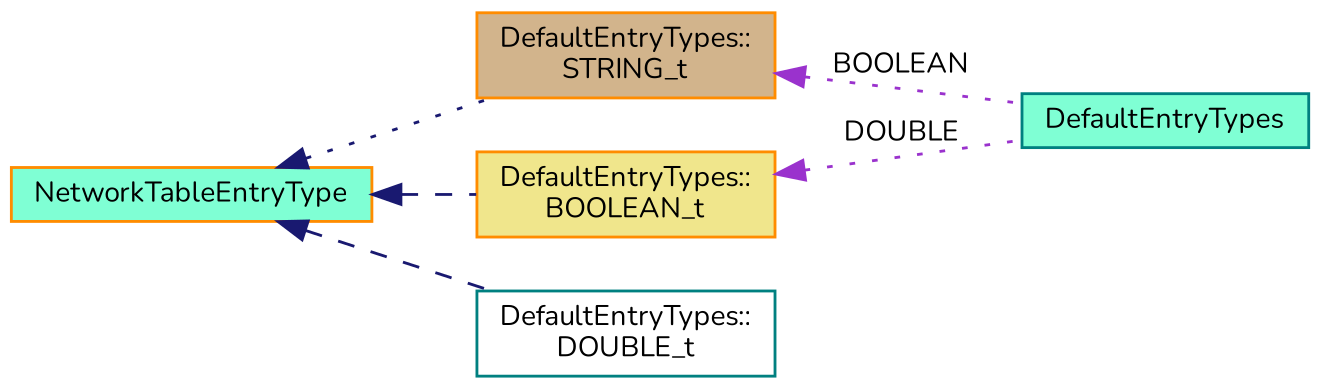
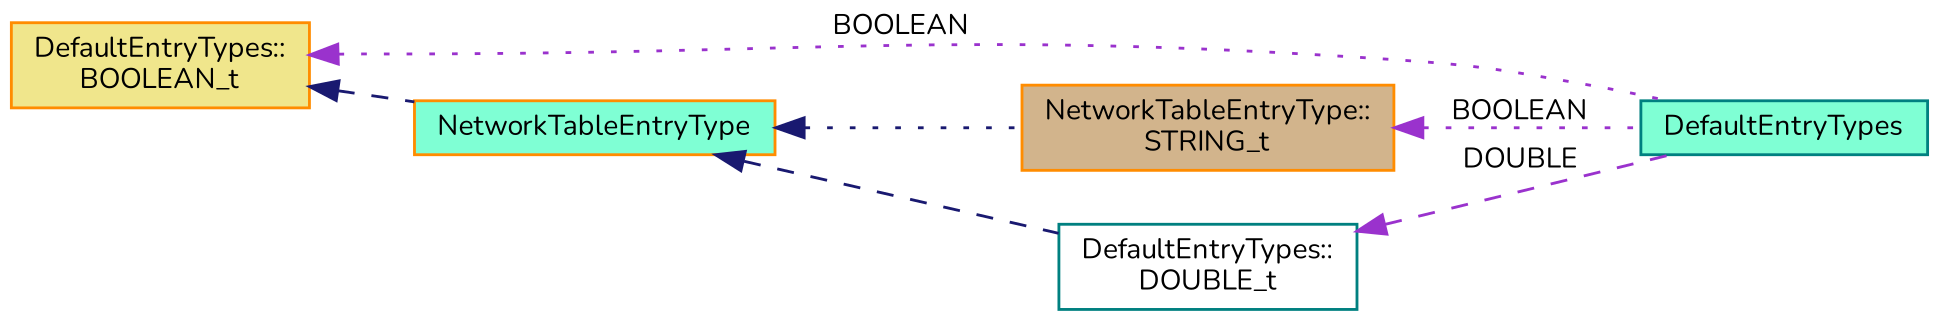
(626, 55) -> (1208, 128)
(899, 133) -> (899, 27)
none -> (1528, 190)
(439, 194) -> (376, 96)
